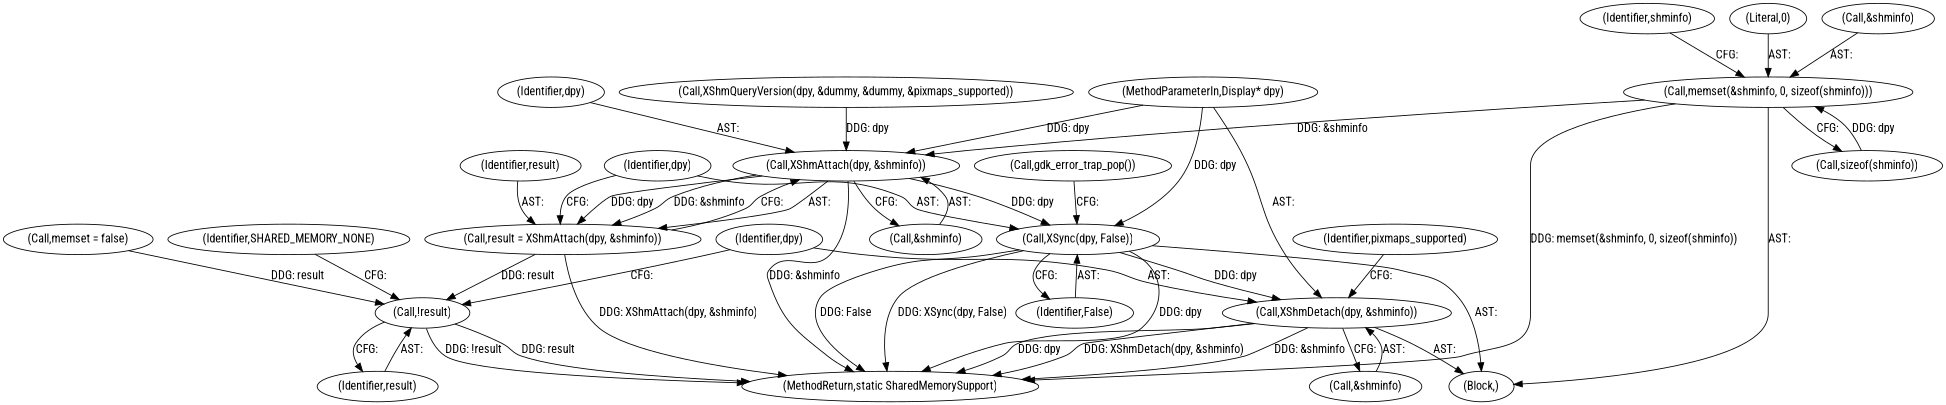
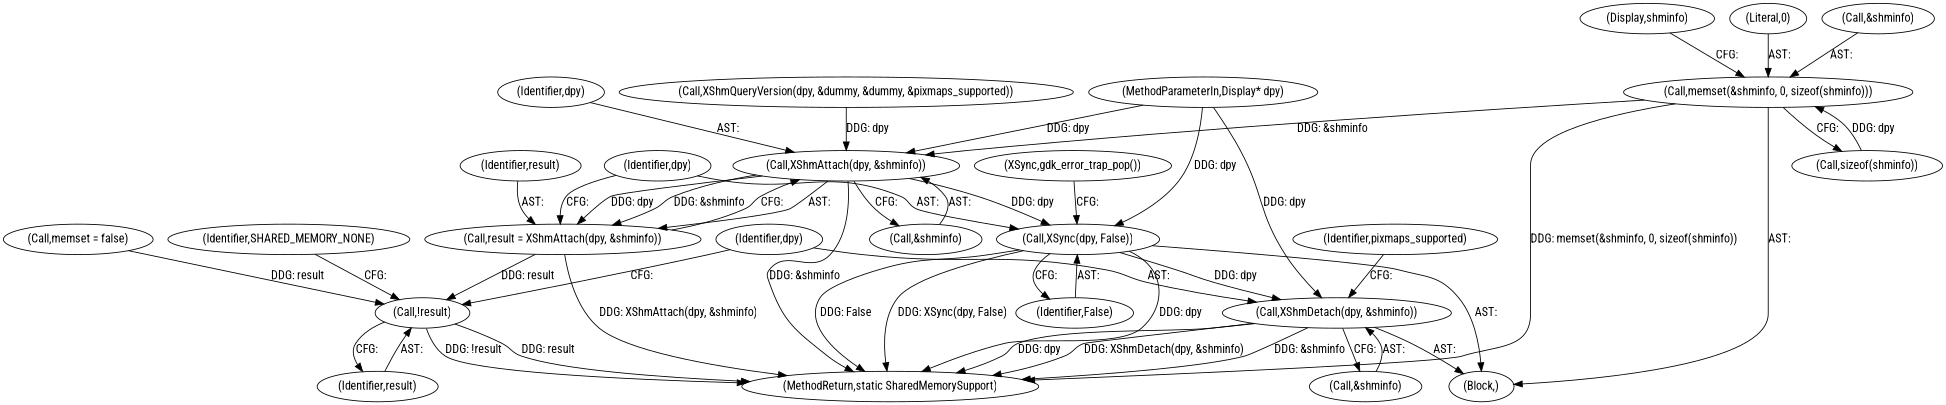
(1647, 19) -> (1647, 19)
(1073, 166) -> (1073, 166)
(1285, 203) -> (1285, 203)
